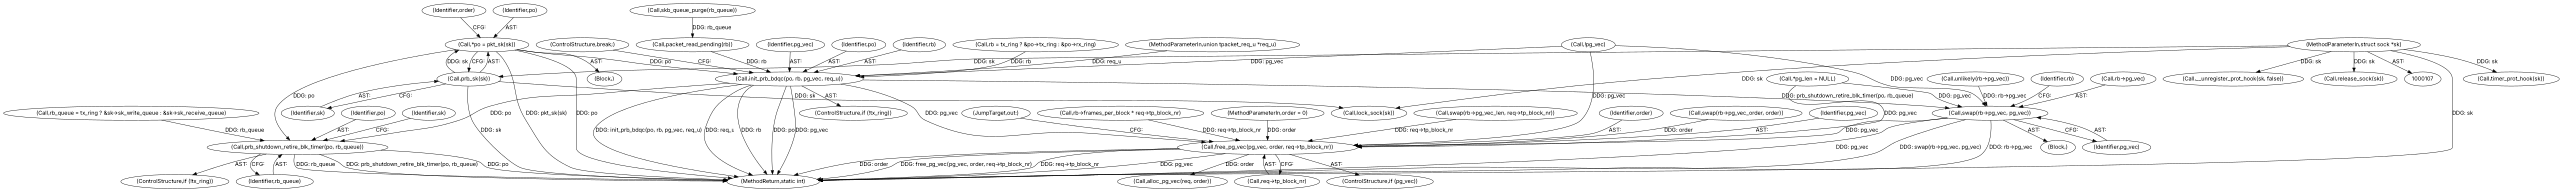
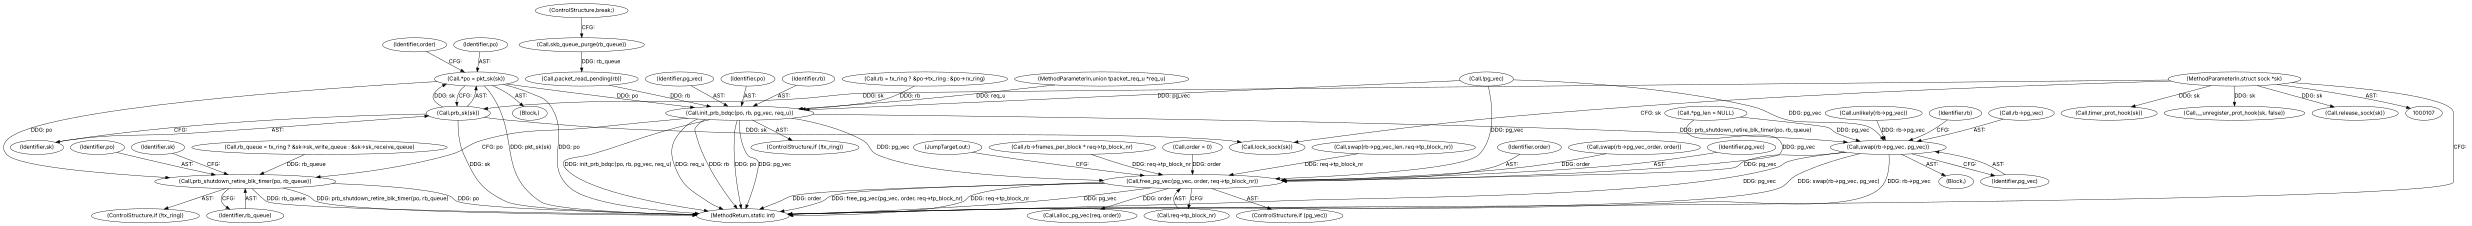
(681, 61) -> (582, 26)
(1752, 79) -> (1651, 113)
(501, 113) -> (492, 147)
(1268, 113) -> (1192, 147)
(2463, 113) -> (2461, 147)
